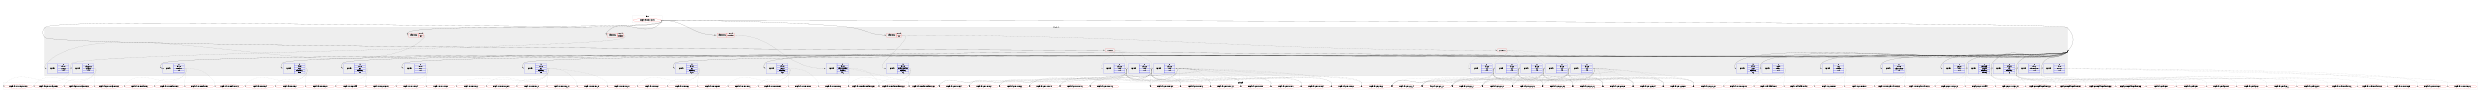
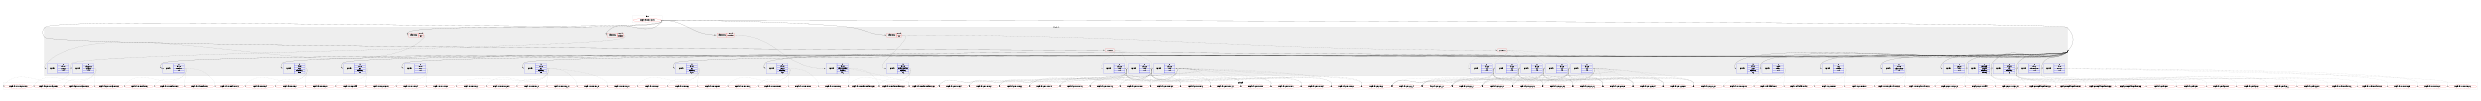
(199, 87) -> (199, 87)
none -> (1135, 87)
(2432, 87) -> (2432, 87)
